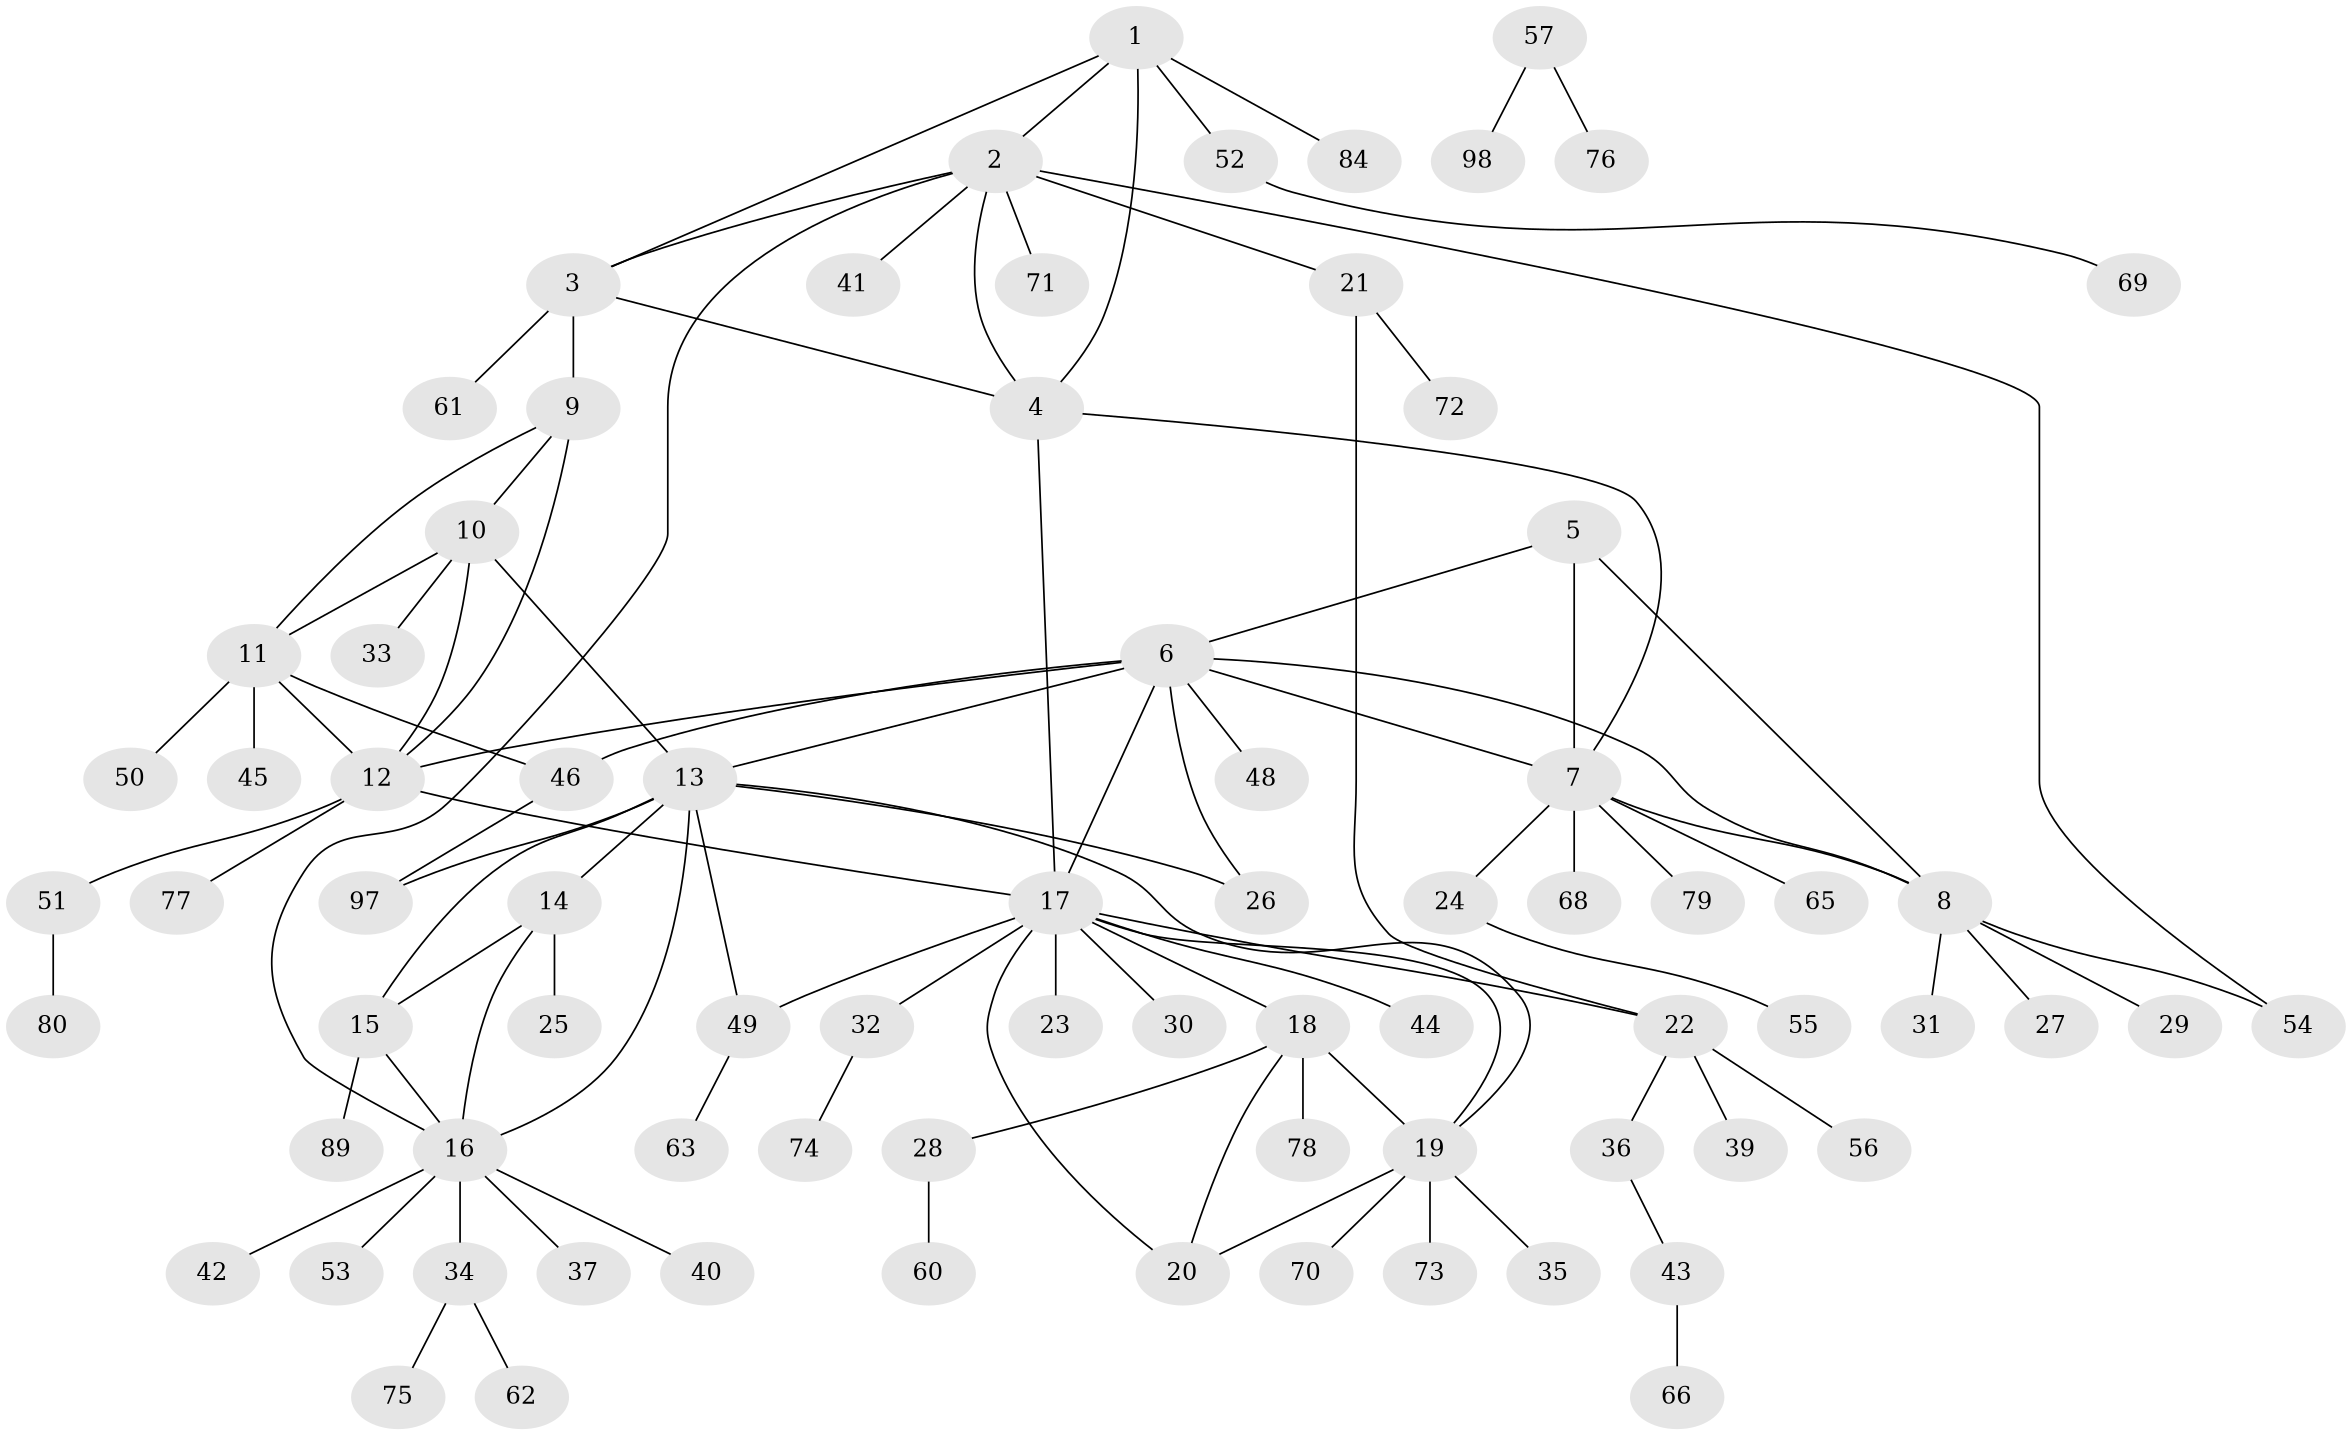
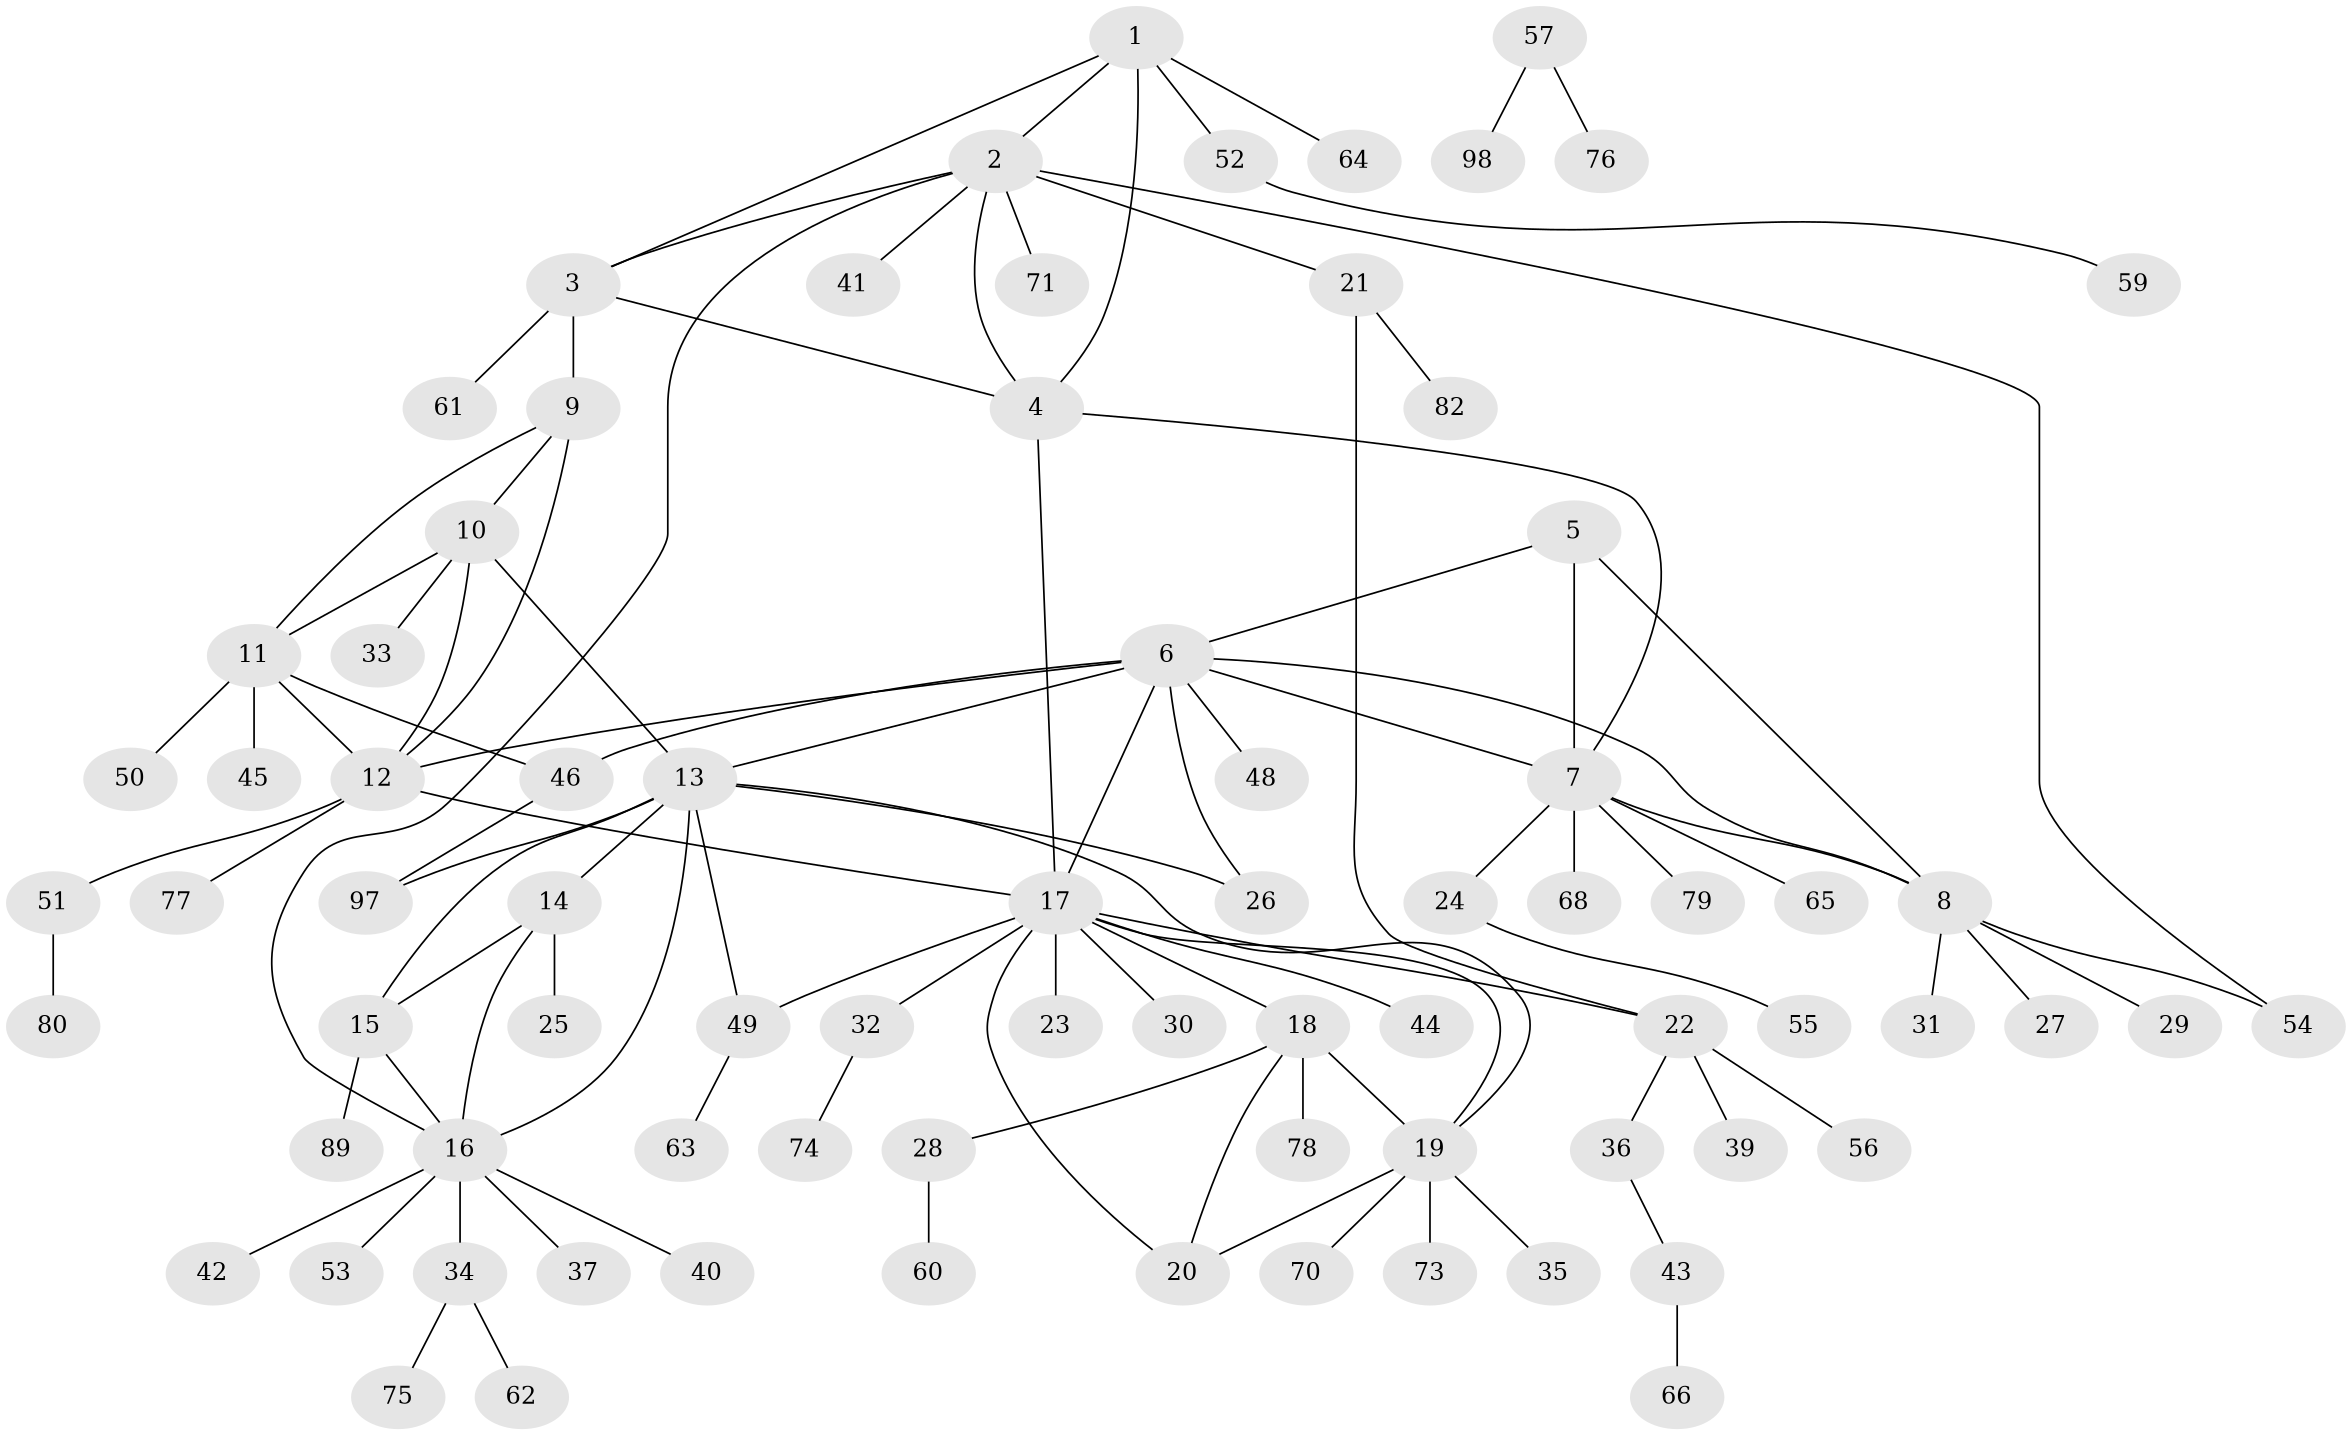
(1354, 161) -> (1354, 161)
(2134, 285) -> (2134, 285)
(1451, 409) -> (1451, 409)
